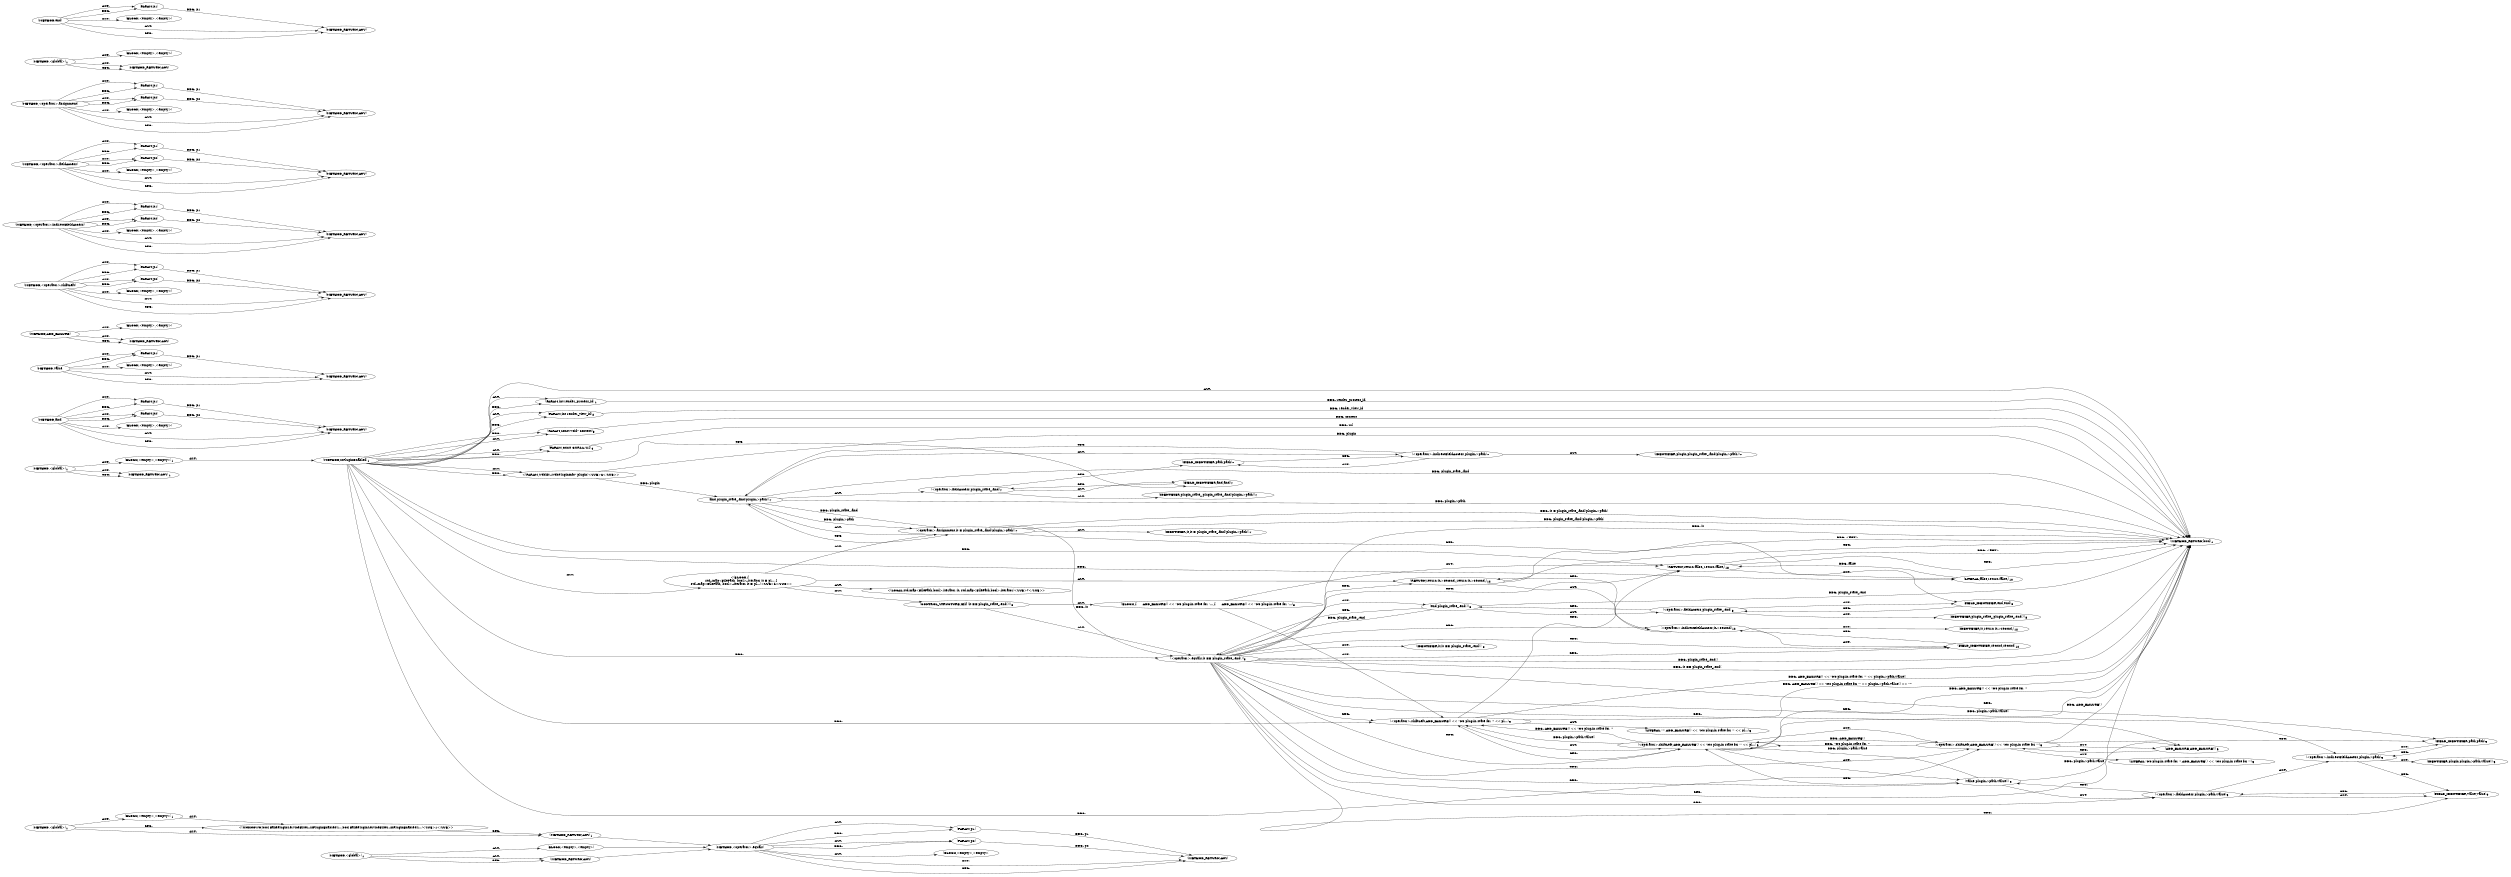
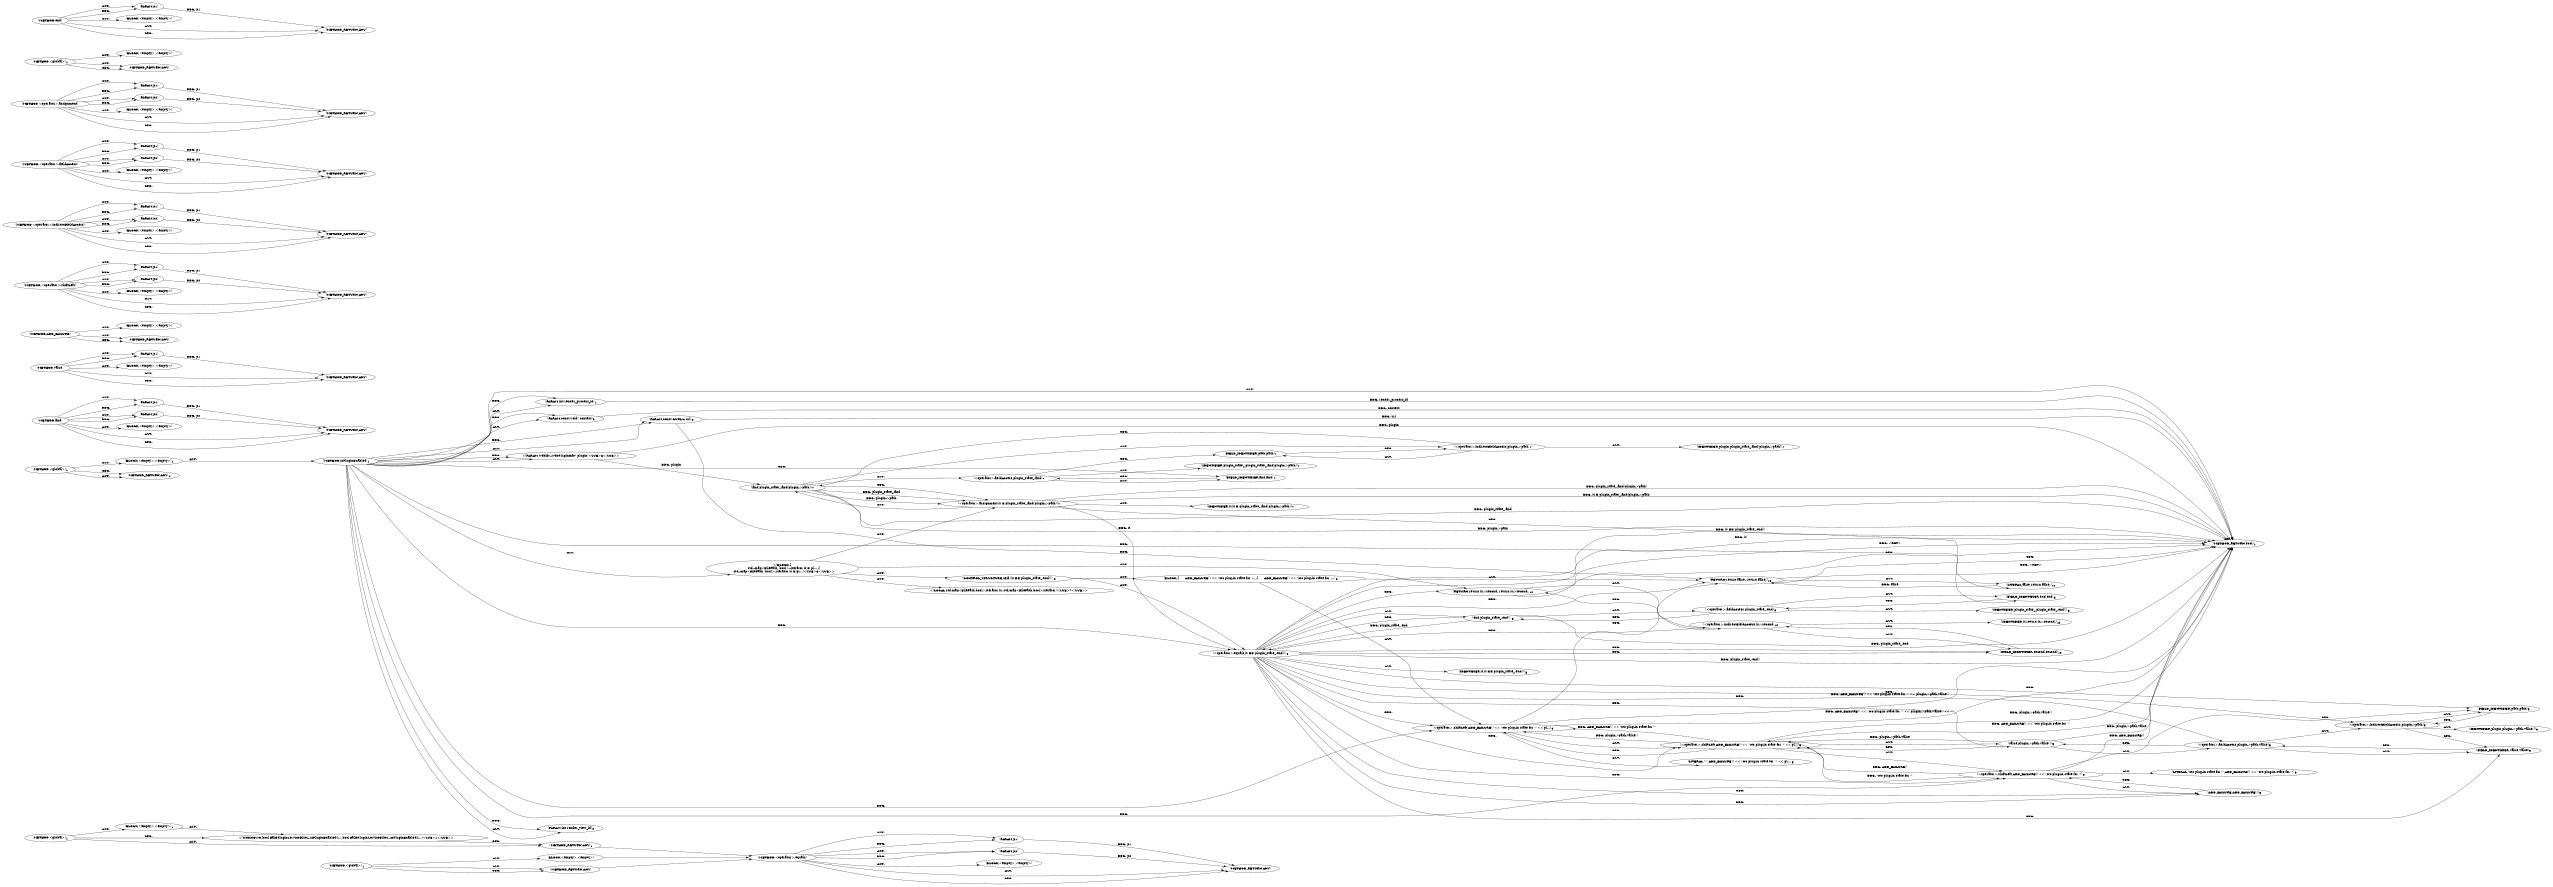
(1423, 410) -> none
(996, 551) -> (1157, 555)
